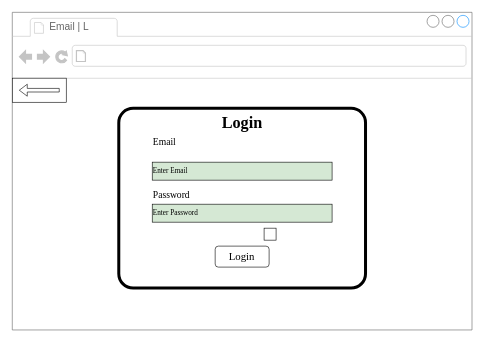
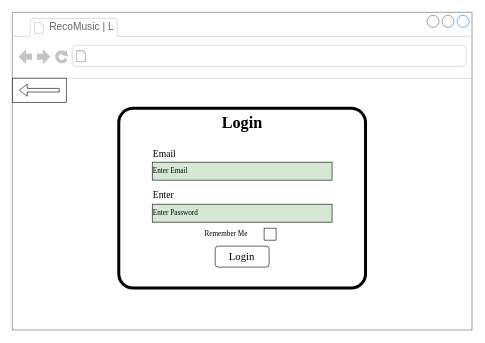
(69, 27) -> (81, 27)
(170, 141) -> (170, 153)
(175, 195) -> (167, 195)
none -> (231, 234)
